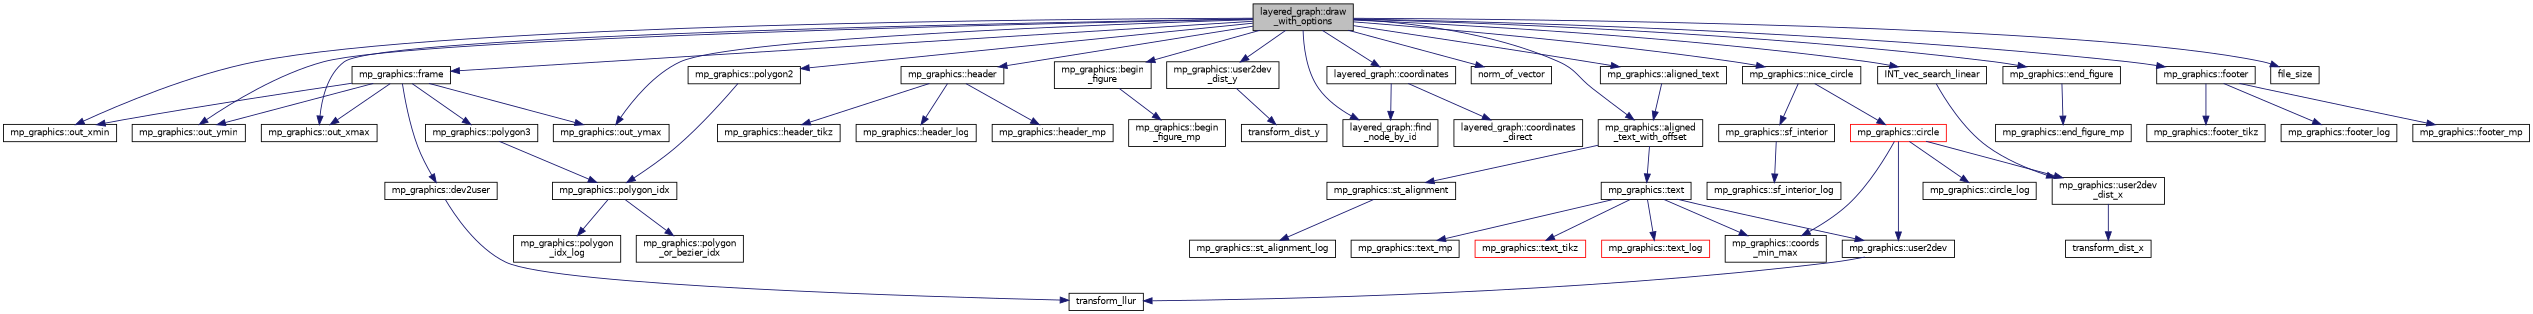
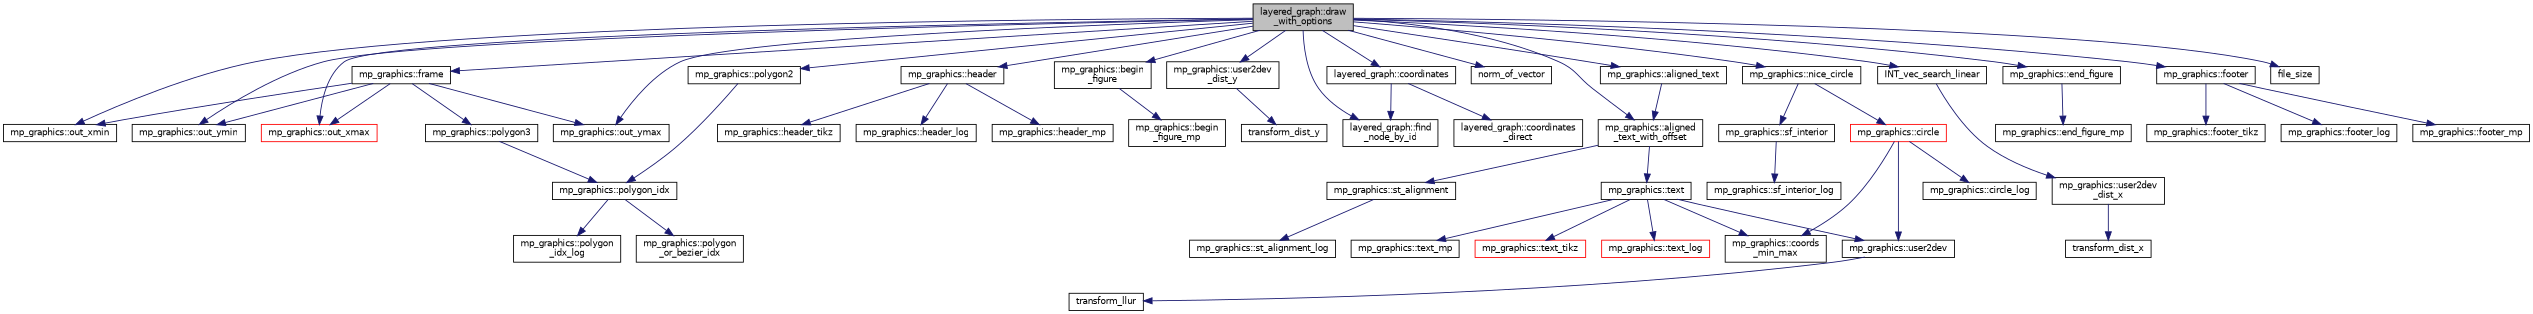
(319, 133) -> (319, 133)
(1990, 158) -> none
(441, 191) -> none
